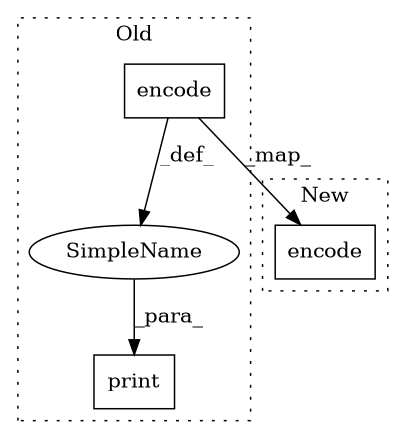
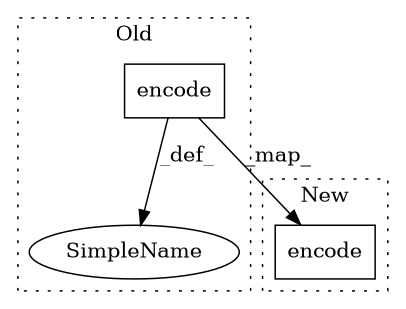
(134, 382) -> none
